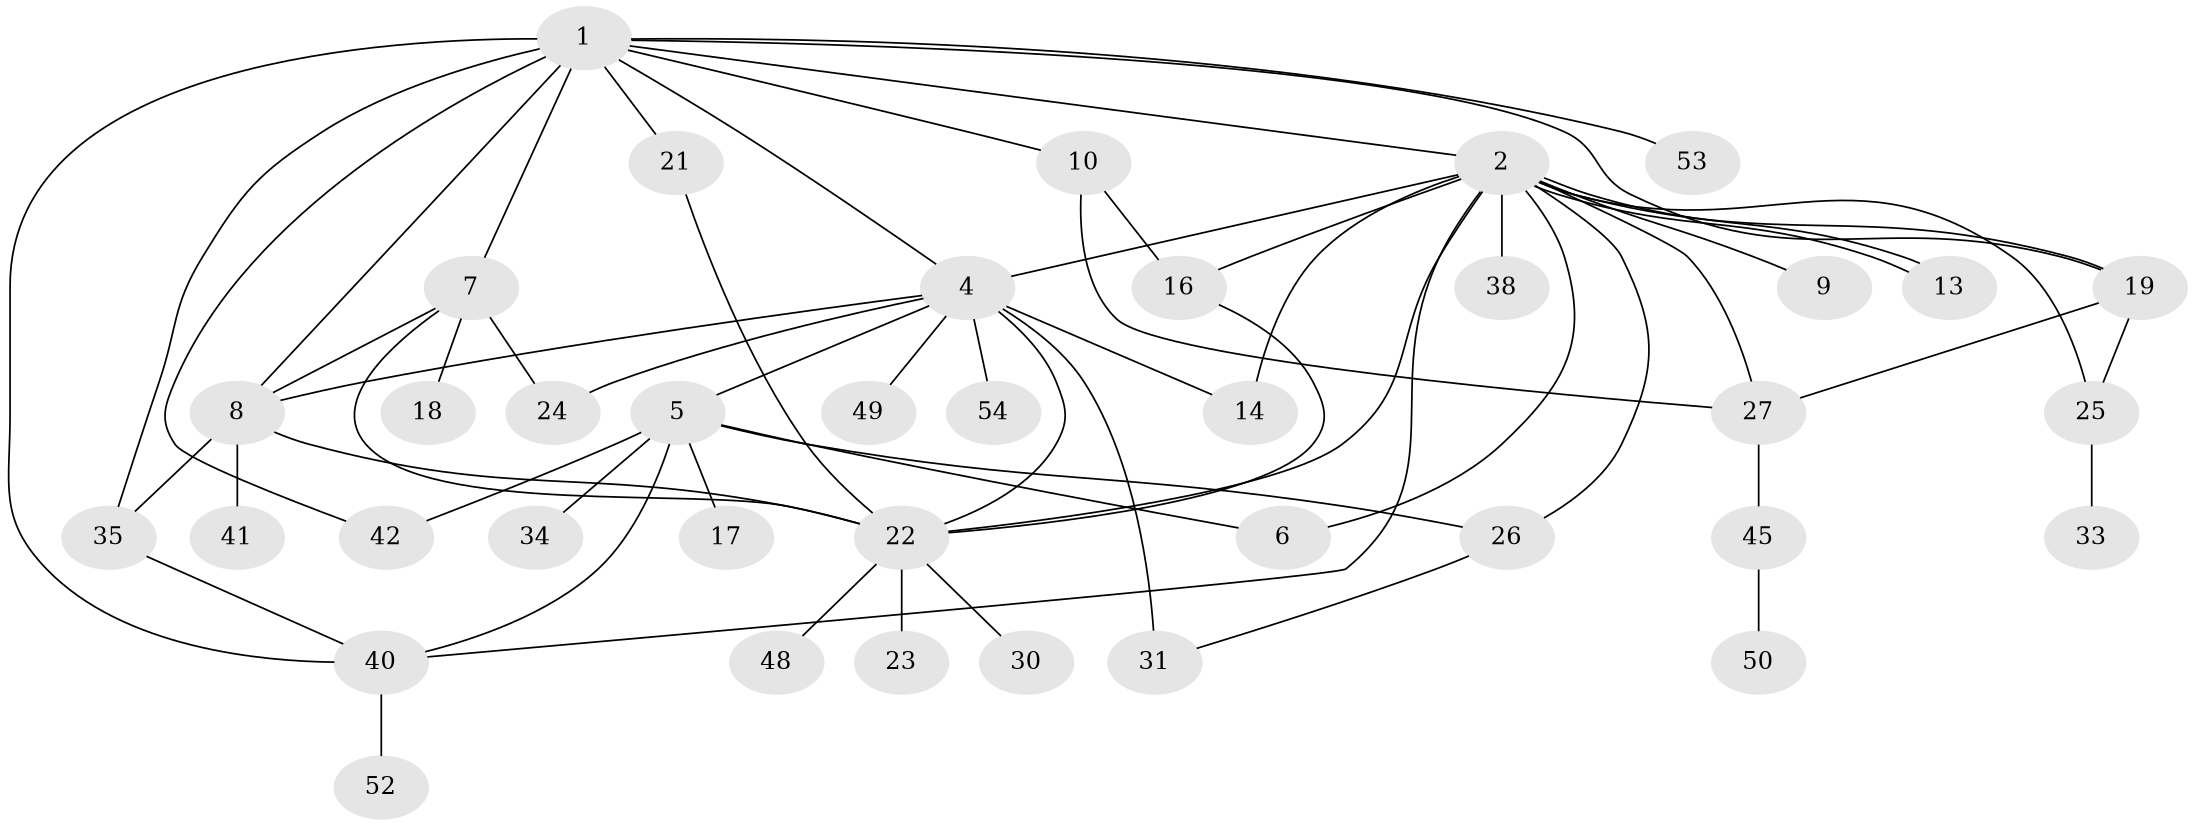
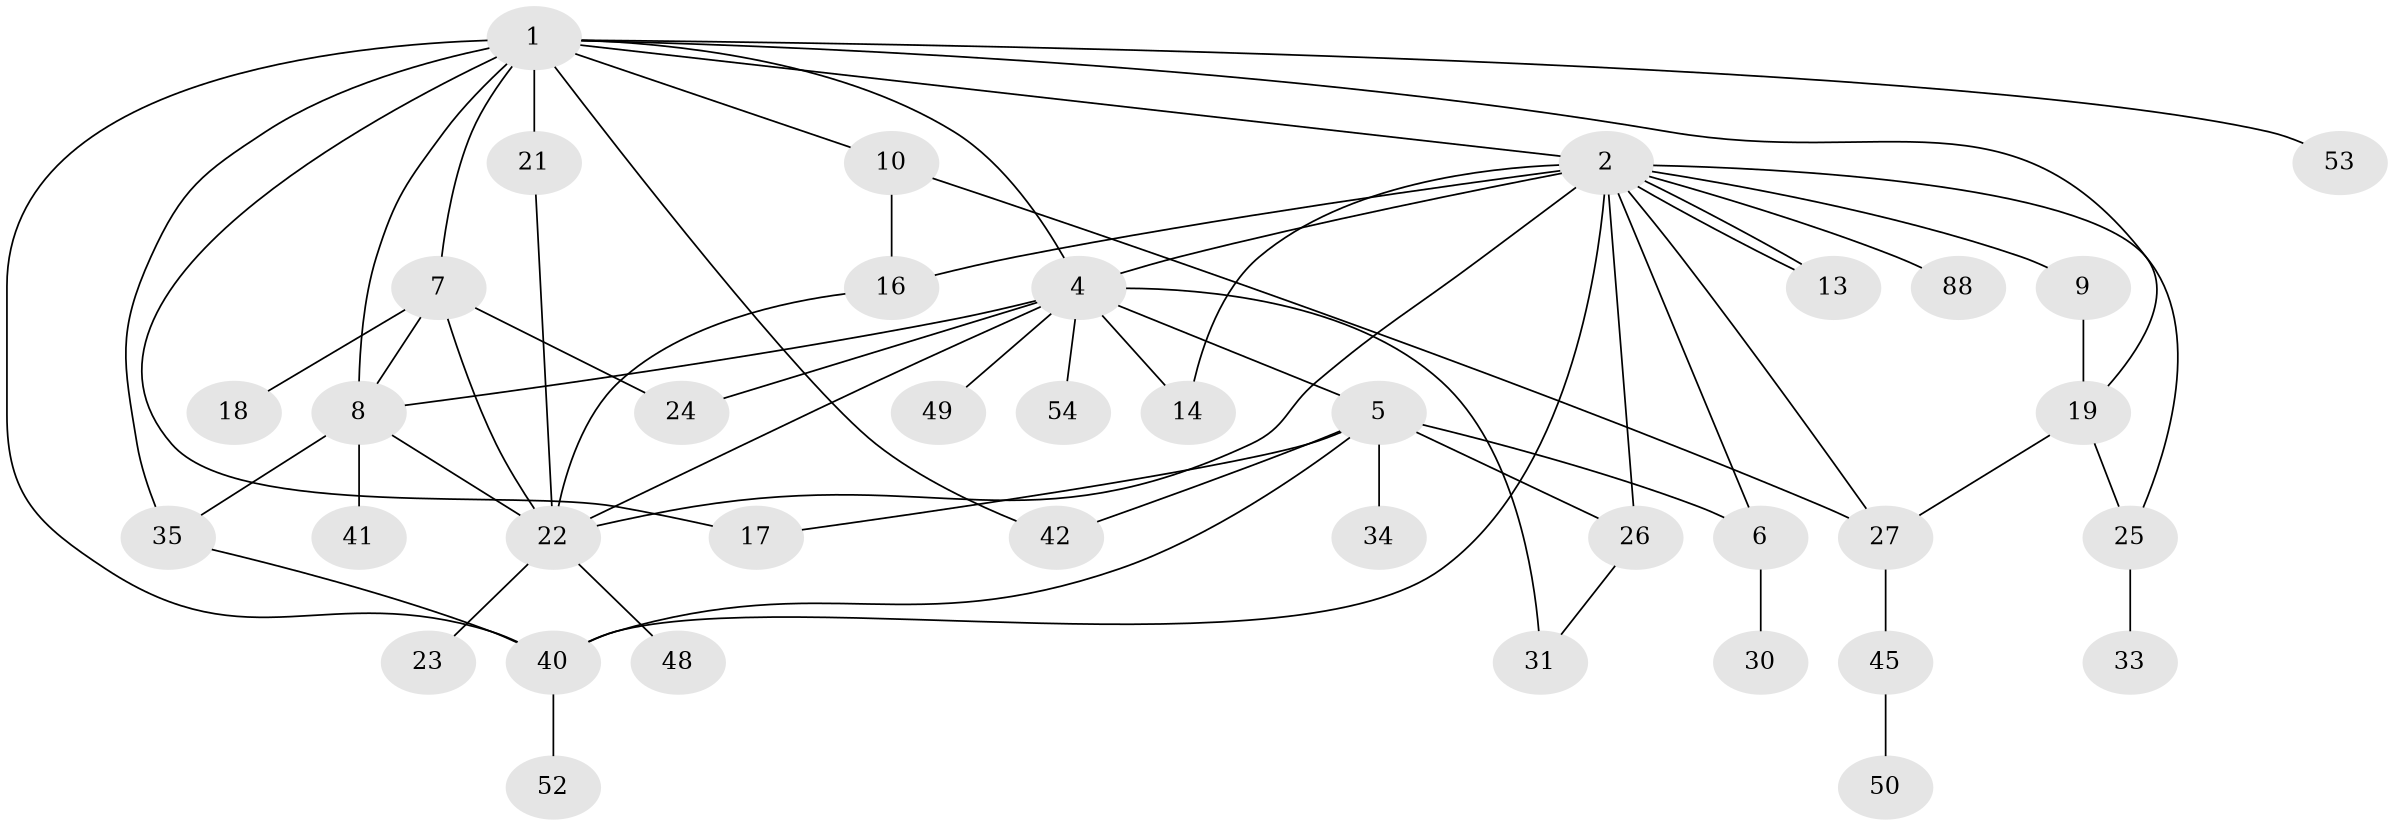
(1835, 226) -> (2083, 351)
(1502, 288) -> (1959, 288)
none -> (168, 437)
(962, 598) -> (1761, 600)
